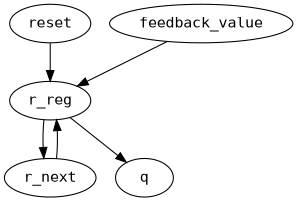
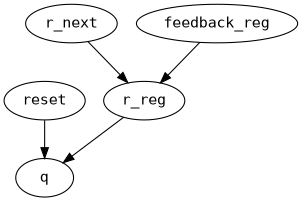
(201, 24) -> (217, 24)
(50, 57) -> (45, 134)
(43, 134) -> none
